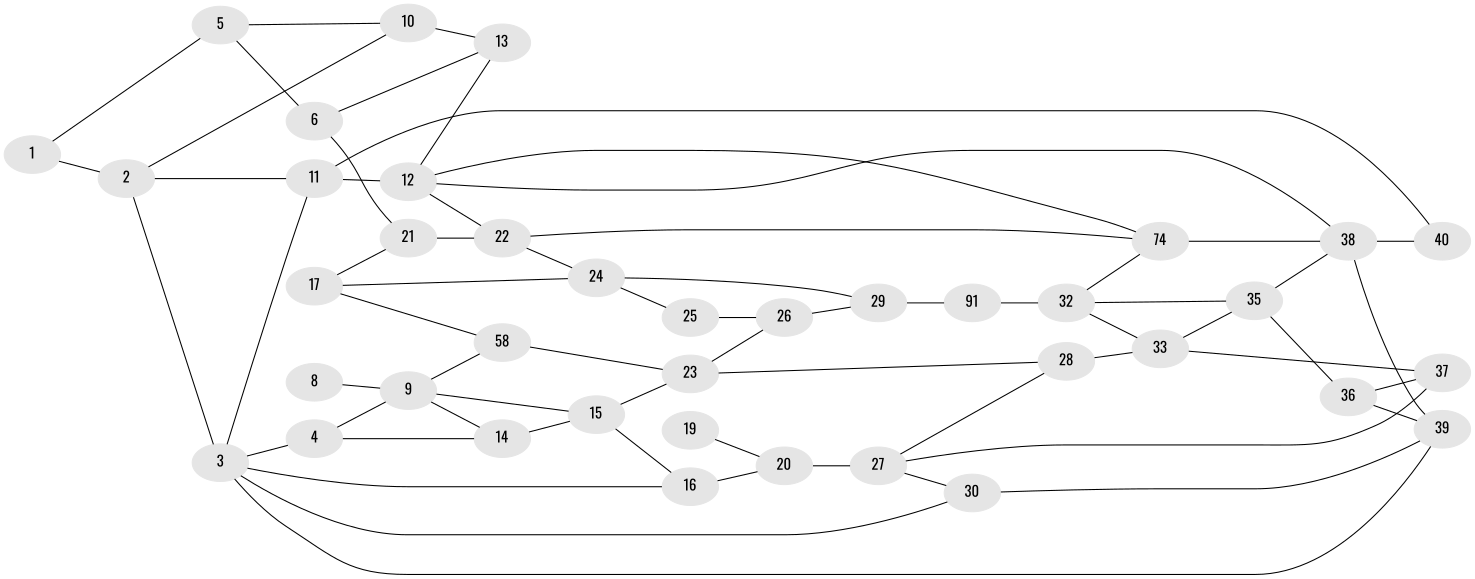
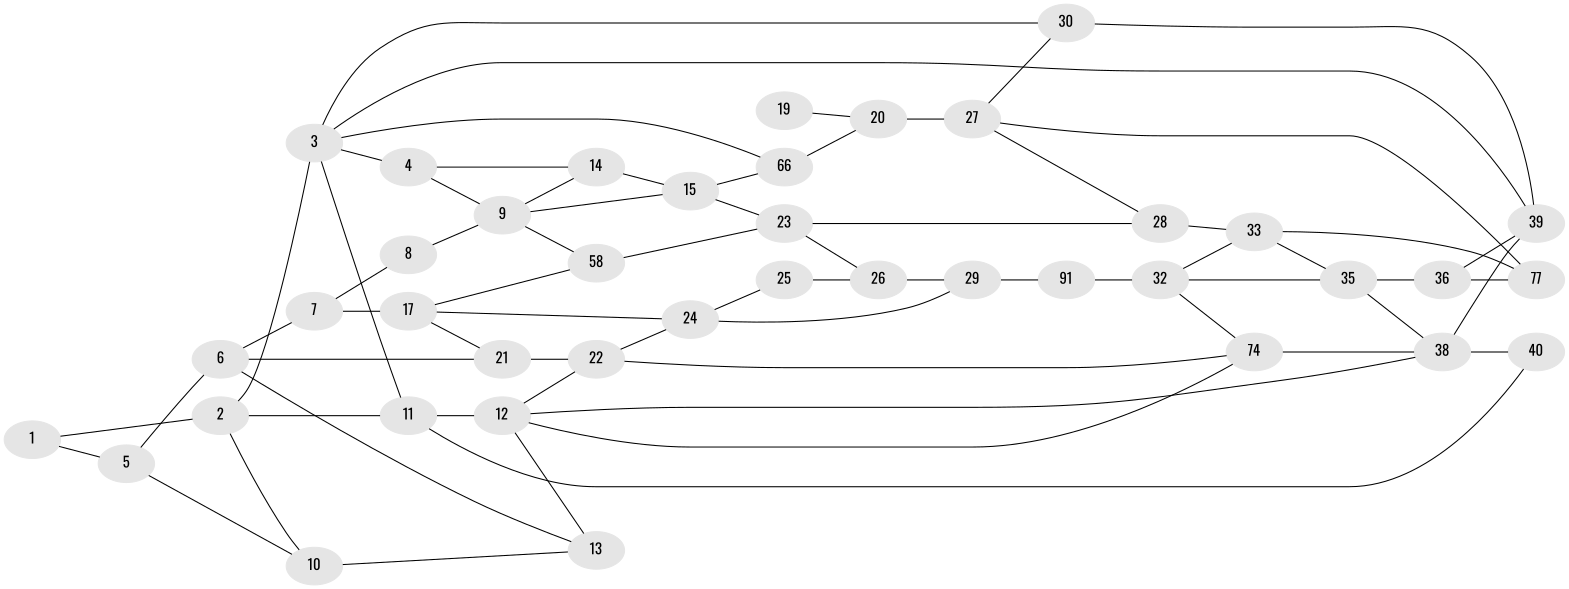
none -> (314, 311)
(1442, 373) -> (1536, 280)
(690, 487) -> (784, 167)
